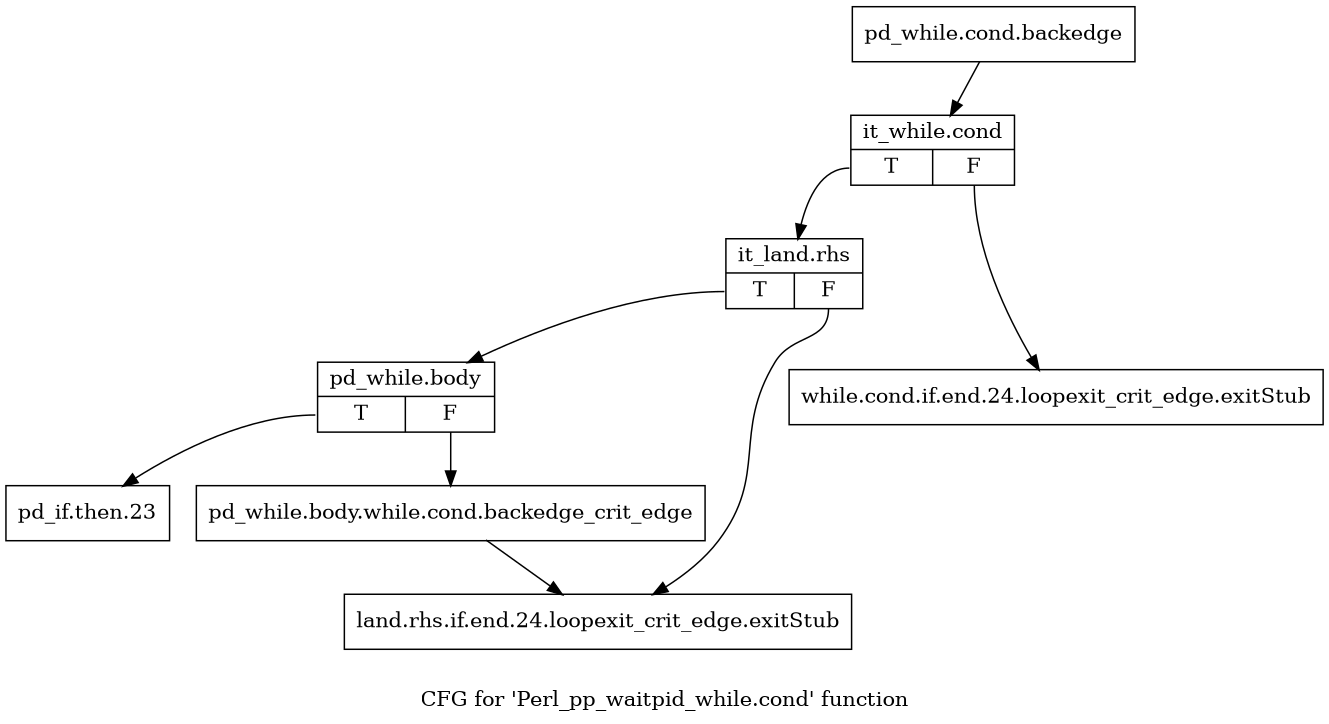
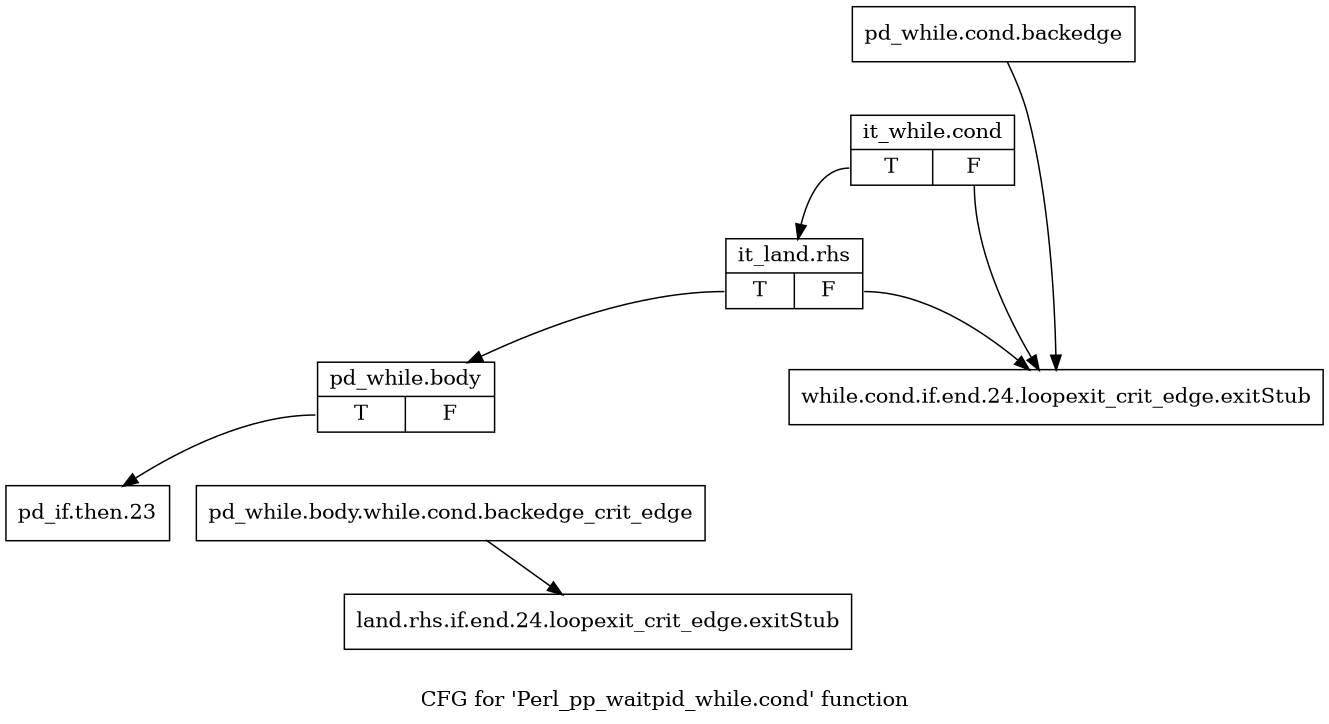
(969, 82) -> (1045, 206)
(750, 448) -> (946, 313)
(451, 452) -> none
